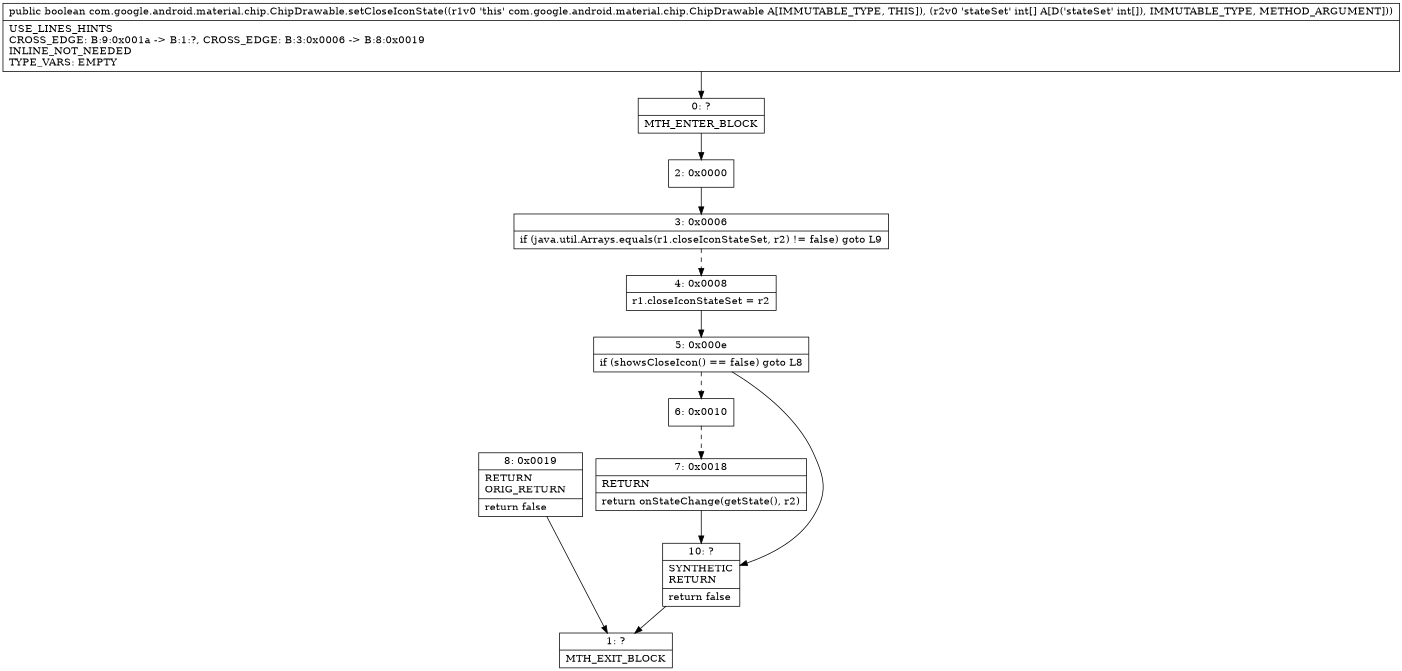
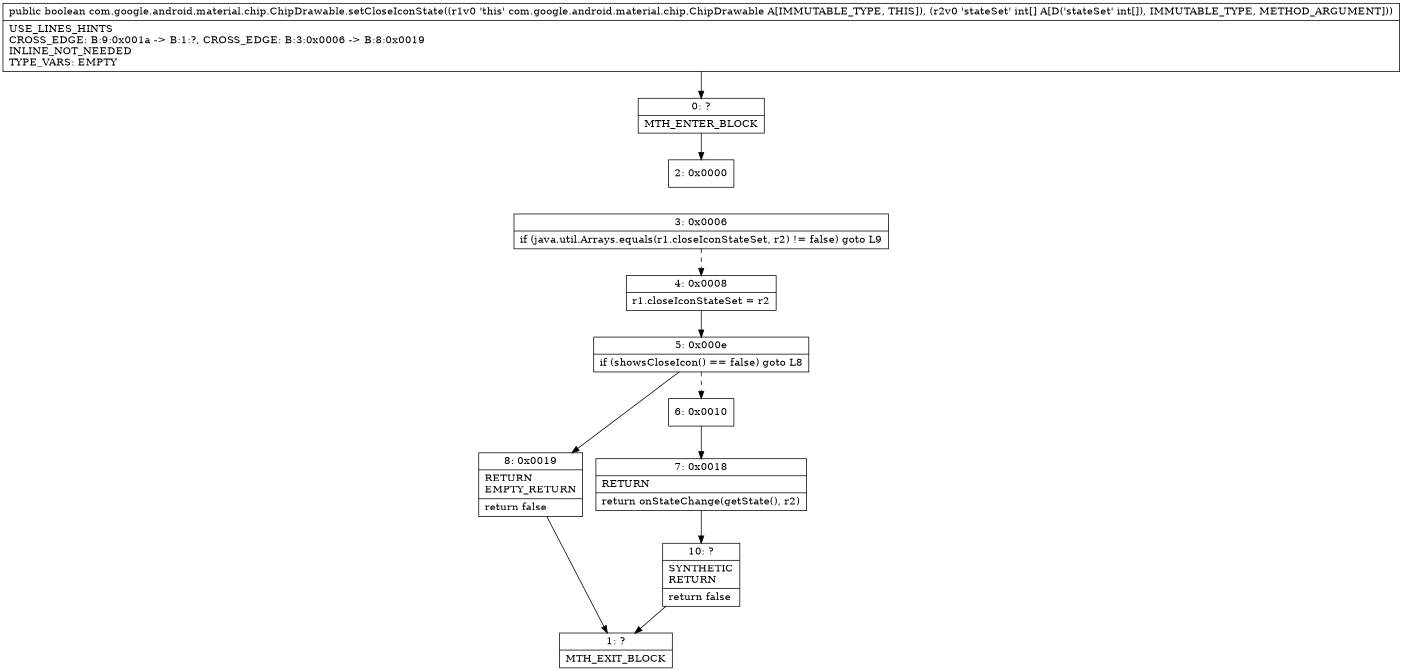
(701, 197) -> none
(701, 439) -> (701, 439)
(820, 468) -> (629, 410)
(525, 490) -> (531, 490)
